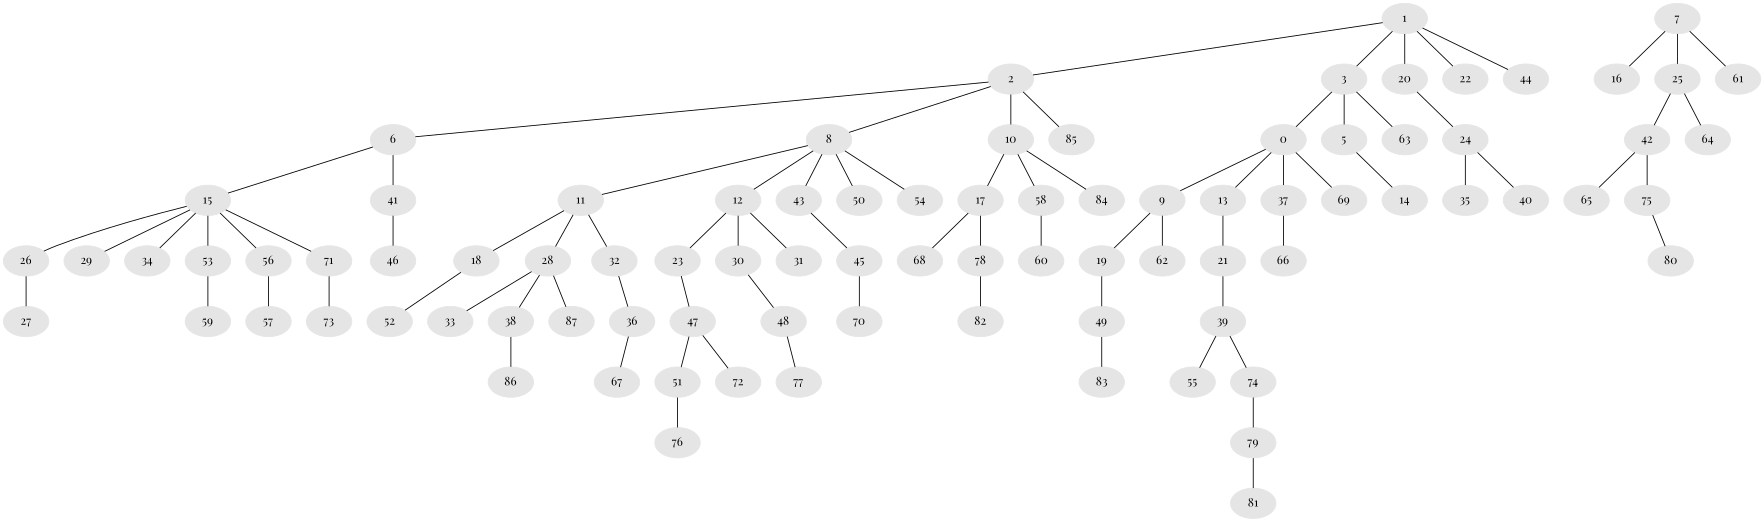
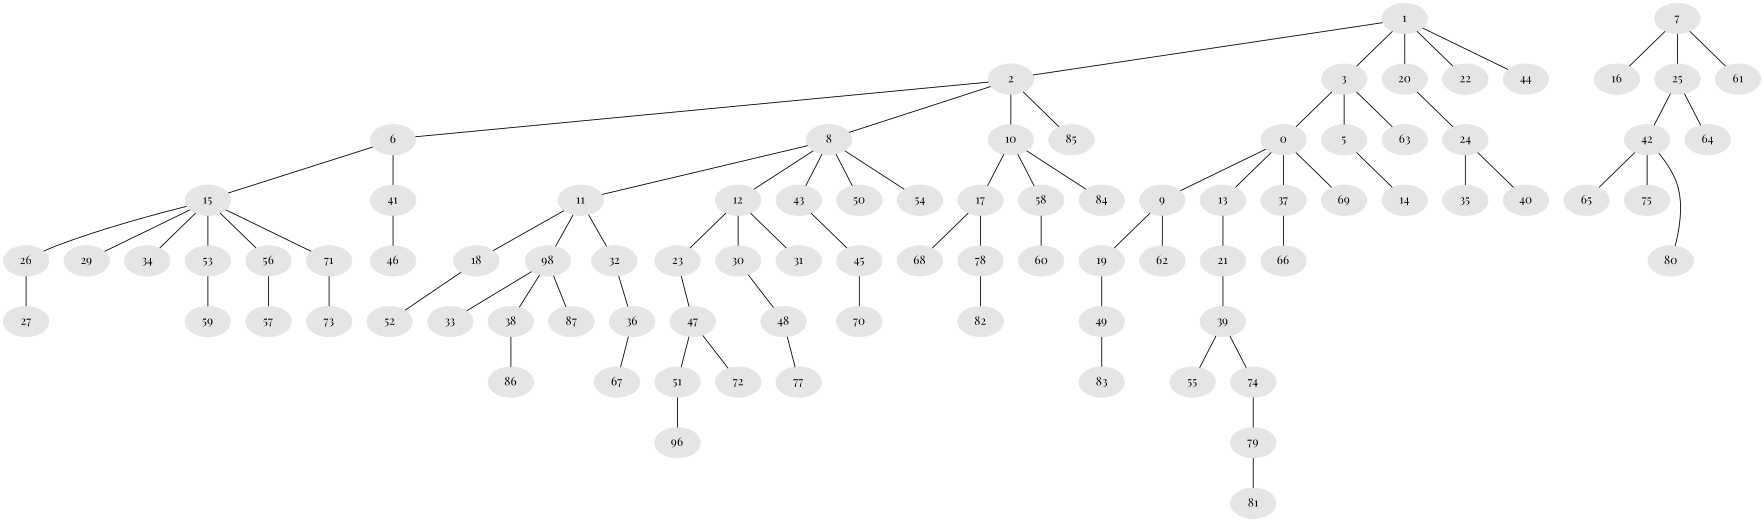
(1659, 231) -> (1680, 197)
(548, 261) -> (548, 261)
(678, 443) -> (678, 443)
